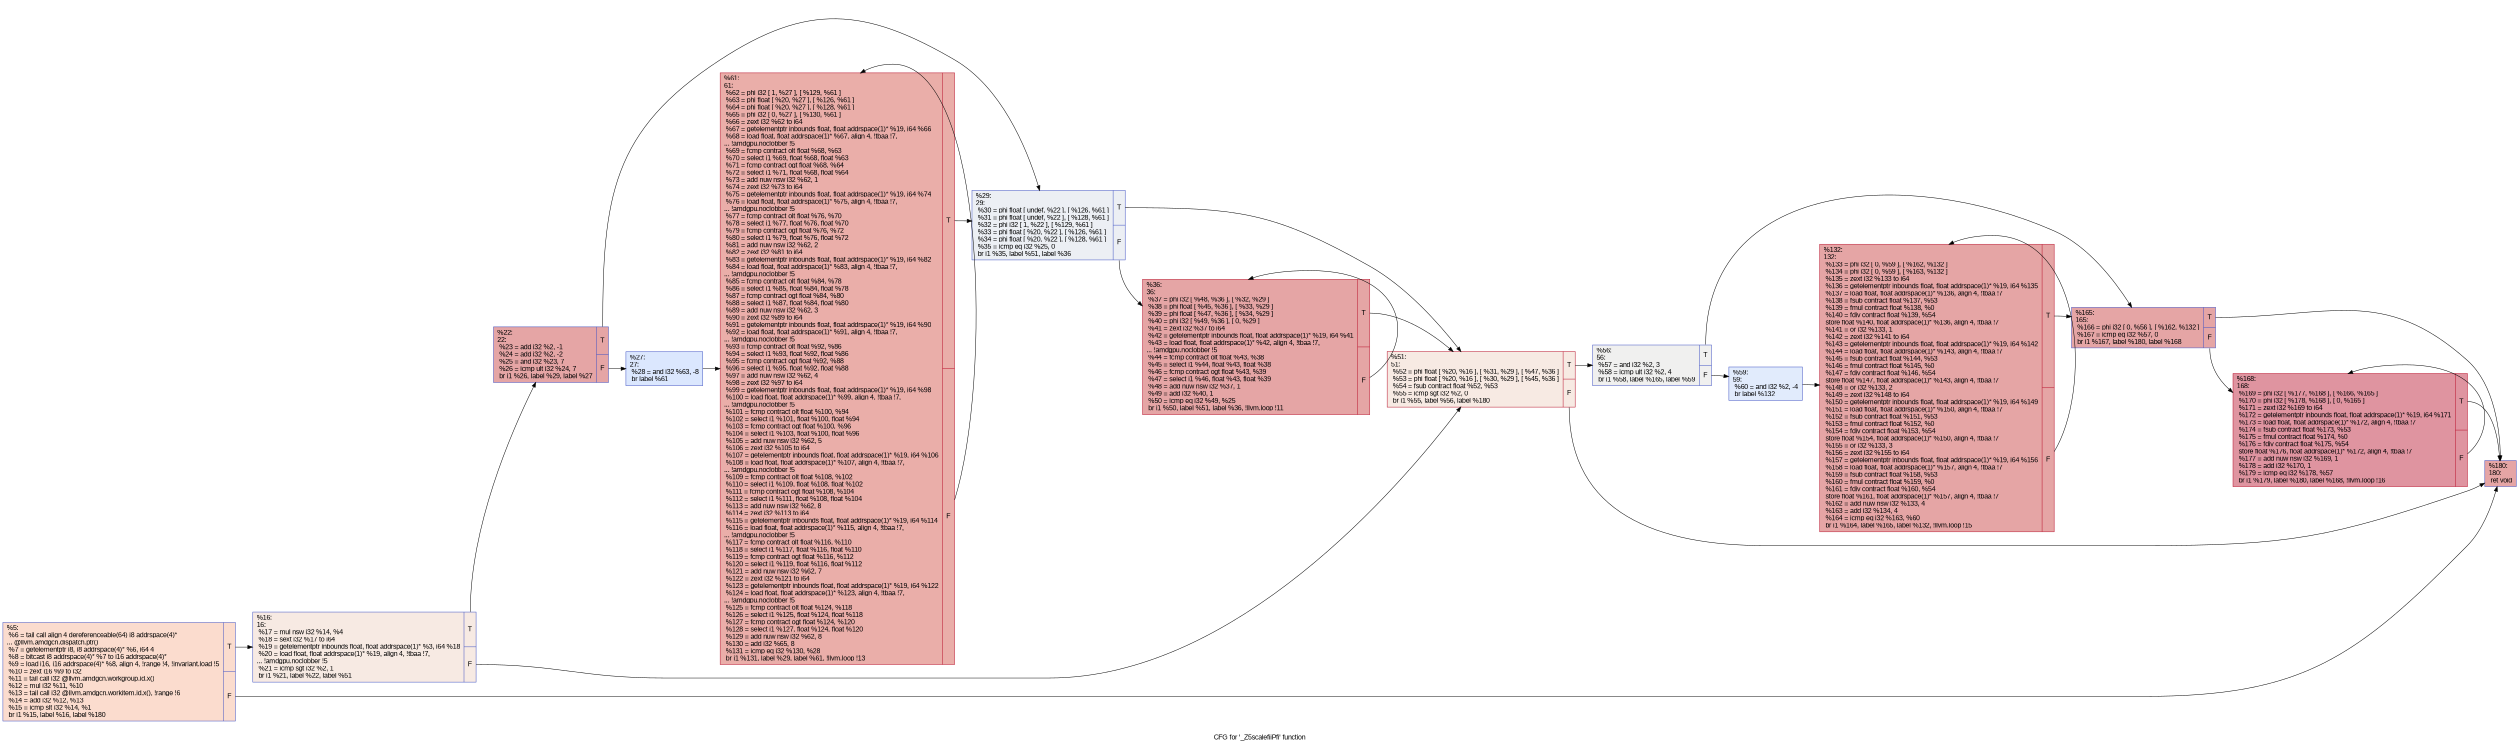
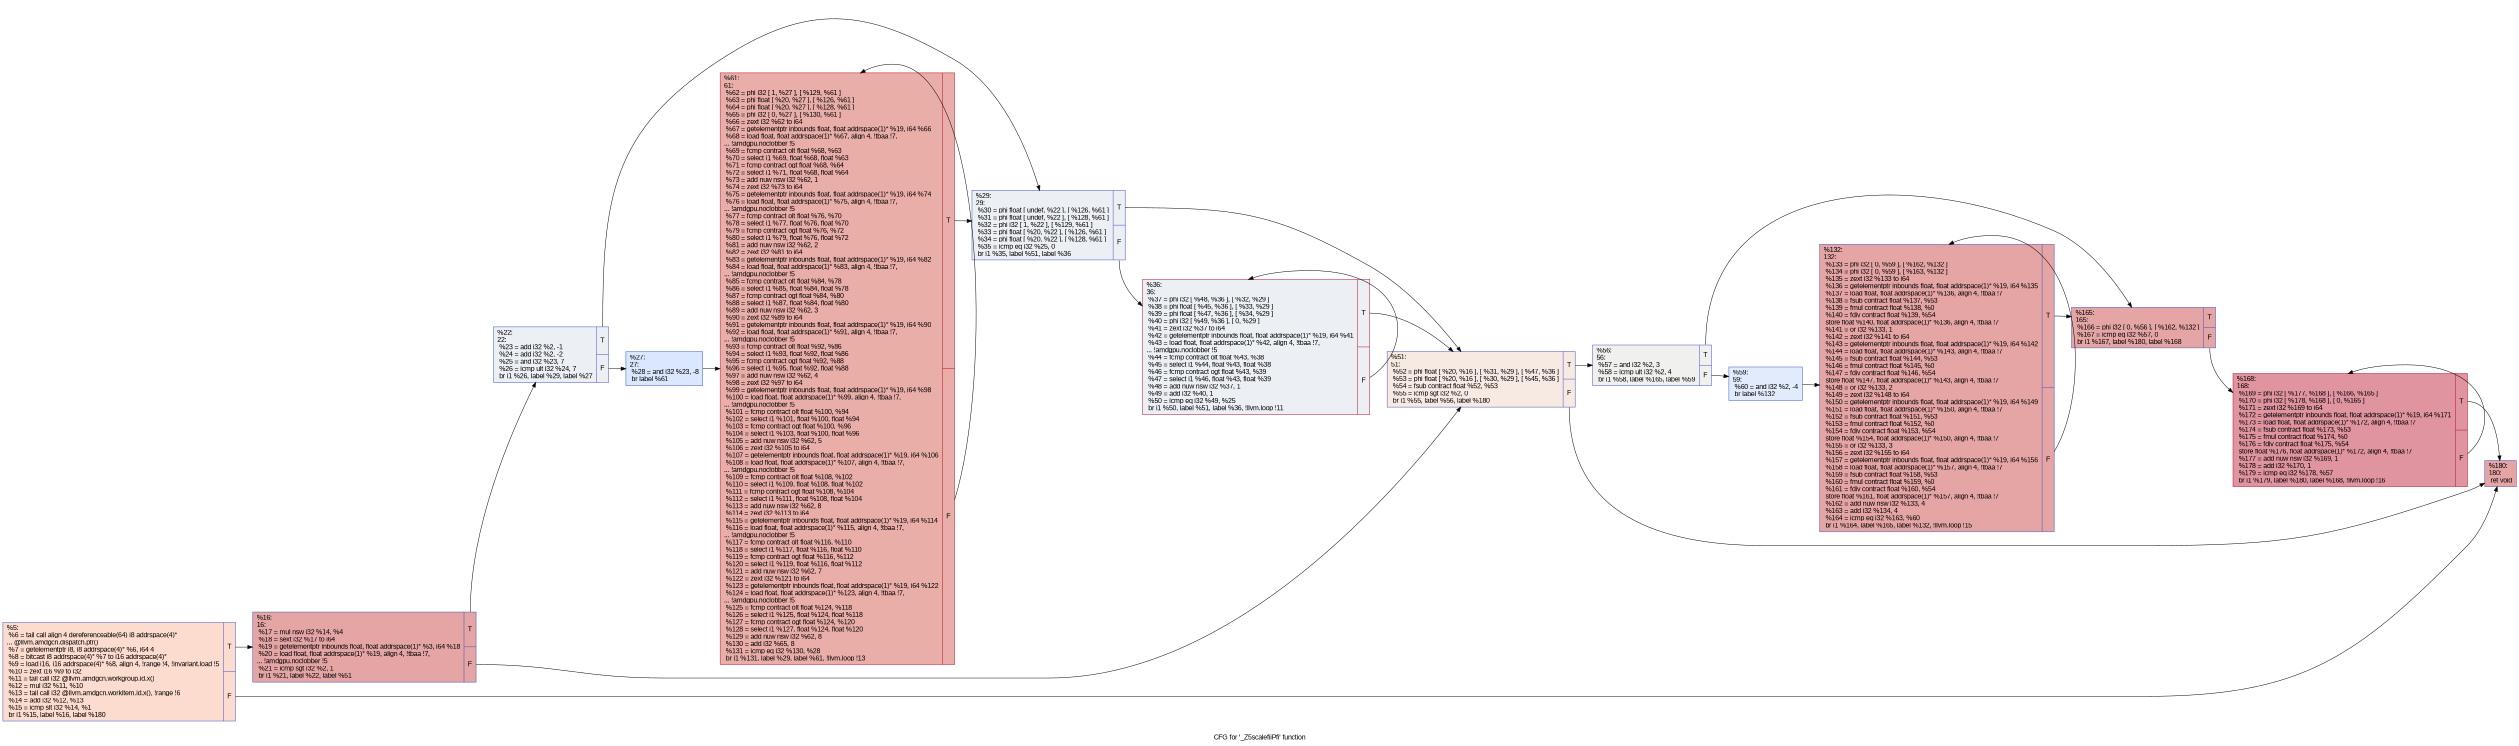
(2399, 319) -> none
(1256, 347) -> (1256, 347)
(551, 355) -> (551, 355)
(664, 372) -> (664, 372)
(1481, 379) -> (1481, 379)
(1937, 388) -> (1937, 388)
(364, 647) -> (364, 647)
